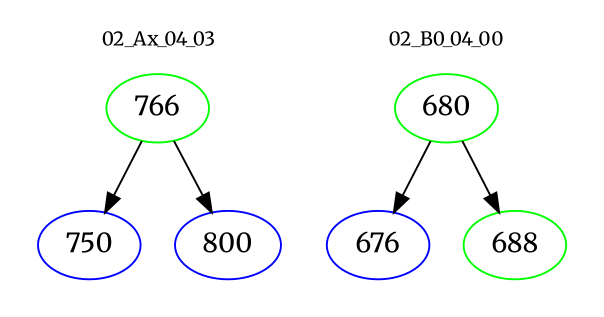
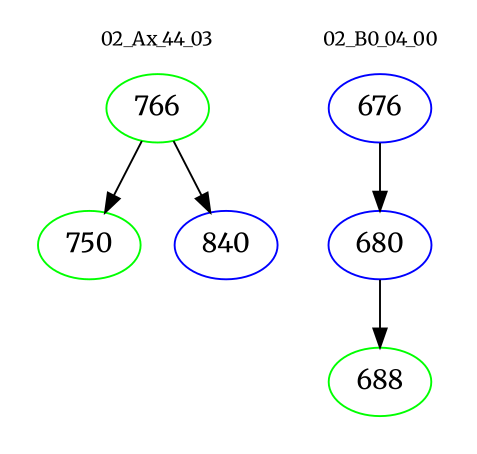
(160, 41) -> (158, 41)
(447, 108) -> (380, 245)
(417, 168) -> (380, 167)
(89, 245) -> (89, 245)
(228, 245) -> (226, 245)
